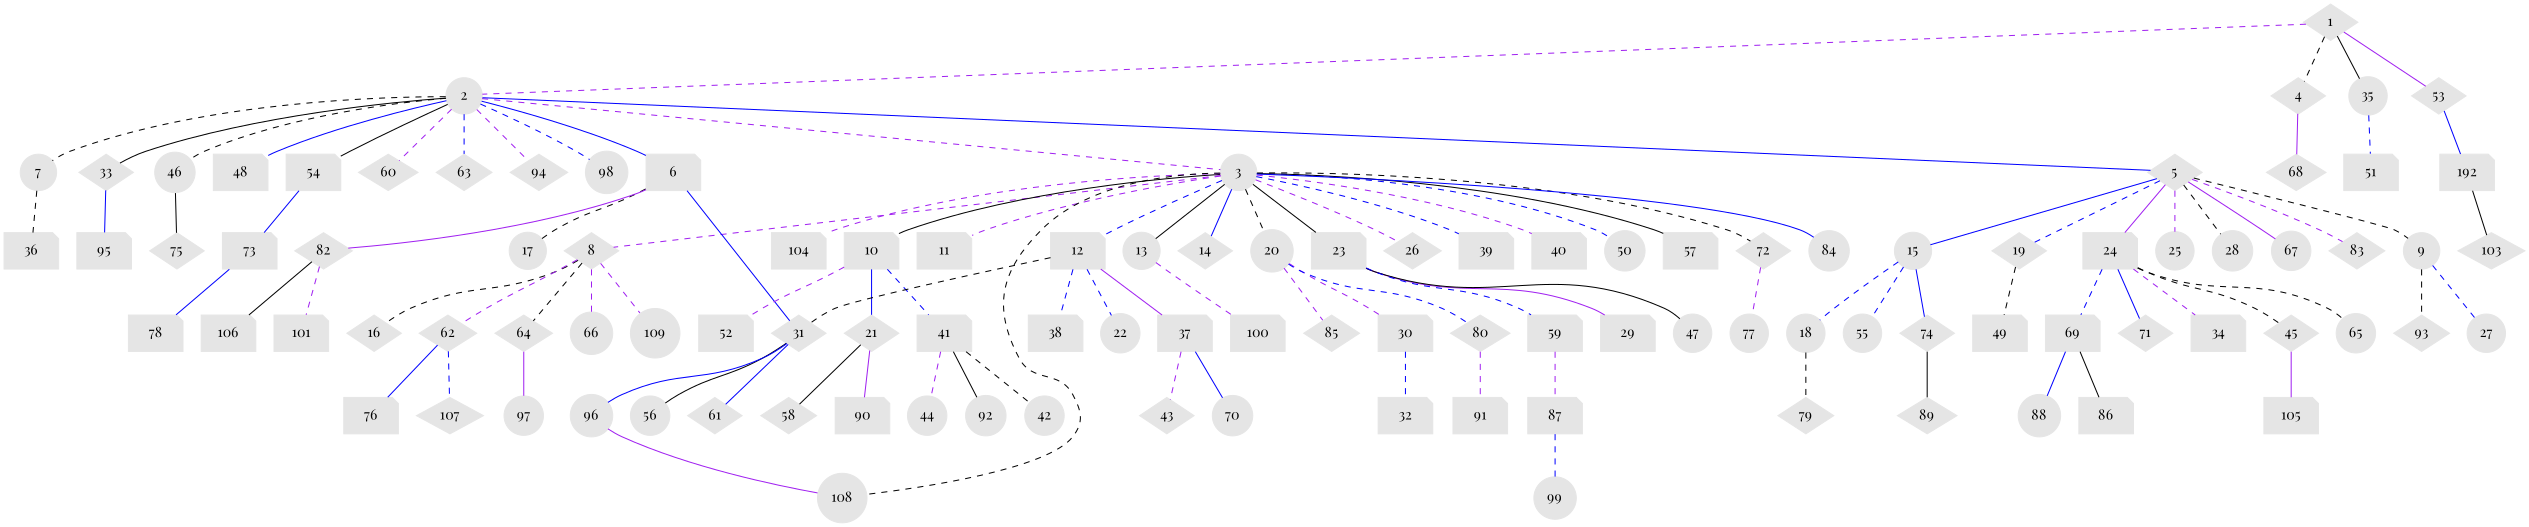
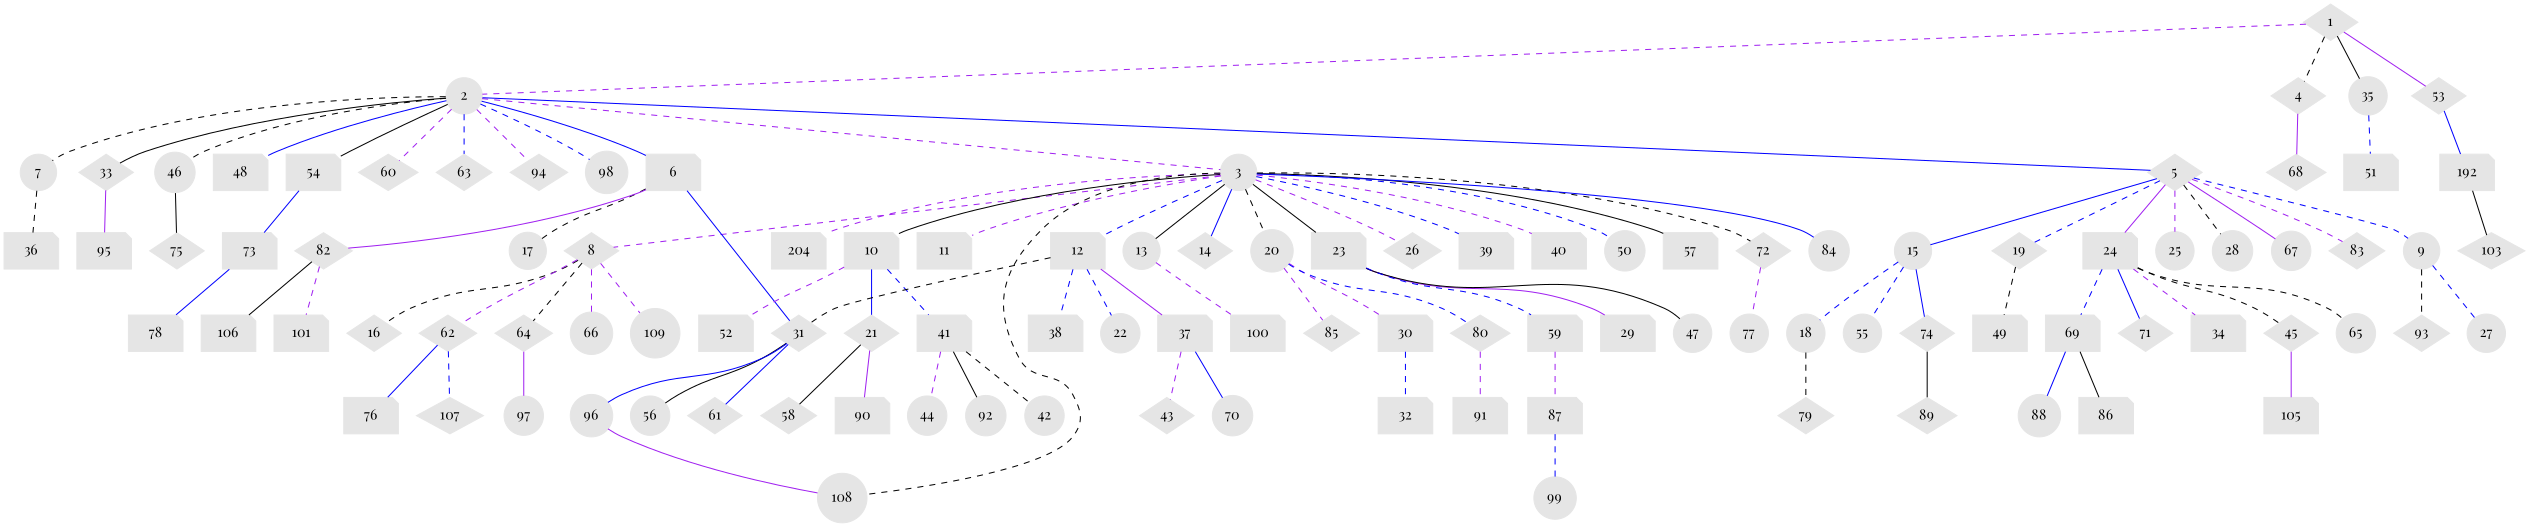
(2302, 205) -> (2302, 205)
(105, 211) -> (105, 211)
(799, 251) -> (799, 251)
